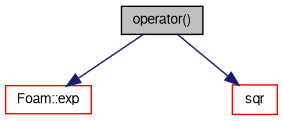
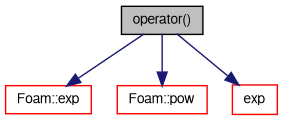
none -> (162, 100)
(255, 100) -> (255, 100)
